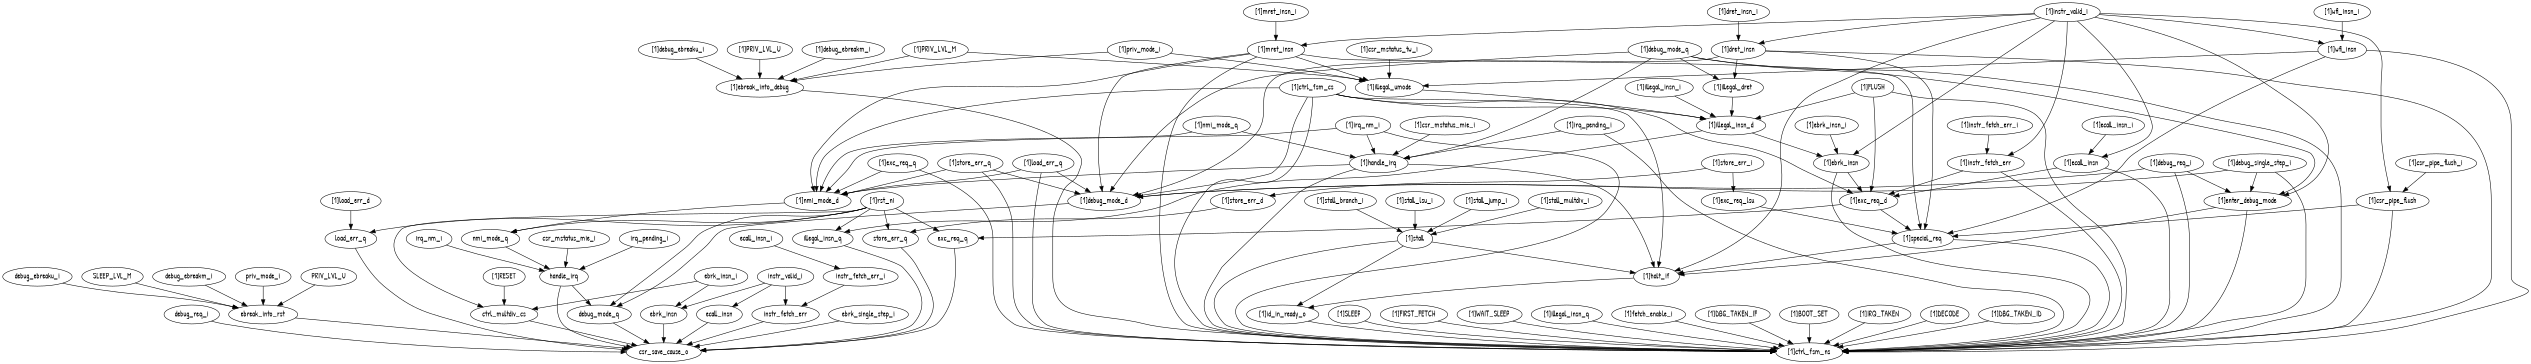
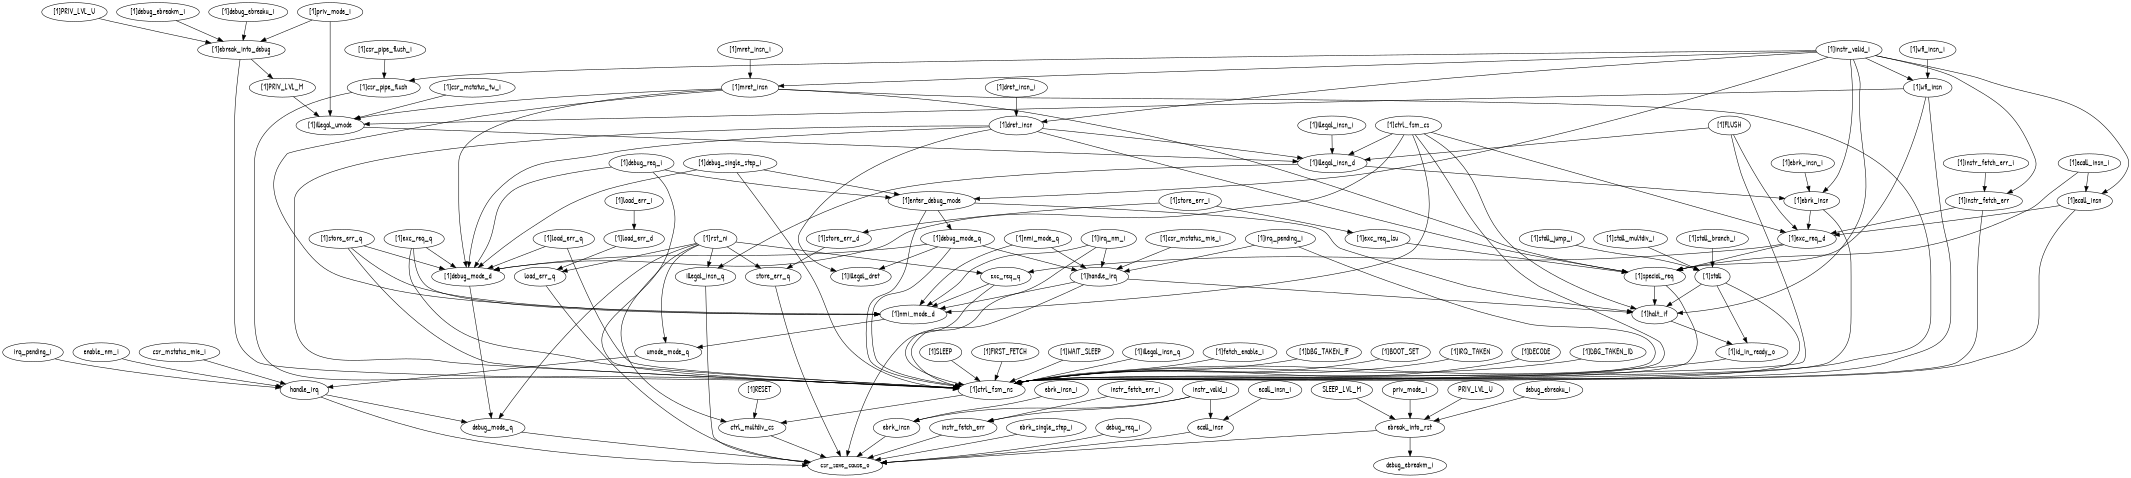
(852, 68) -> (260, 67)
(2031, 94) -> (943, 217)
(1732, 104) -> (1151, 140)
(978, 178) -> (963, 294)
none -> (634, 201)
(1415, 201) -> none
(2159, 221) -> (1889, 251)
(429, 239) -> (101, 352)
(491, 239) -> (668, 352)
none -> (439, 256)
(805, 256) -> (1245, 408)
(224, 294) -> (1410, 444)
(617, 295) -> (875, 409)
